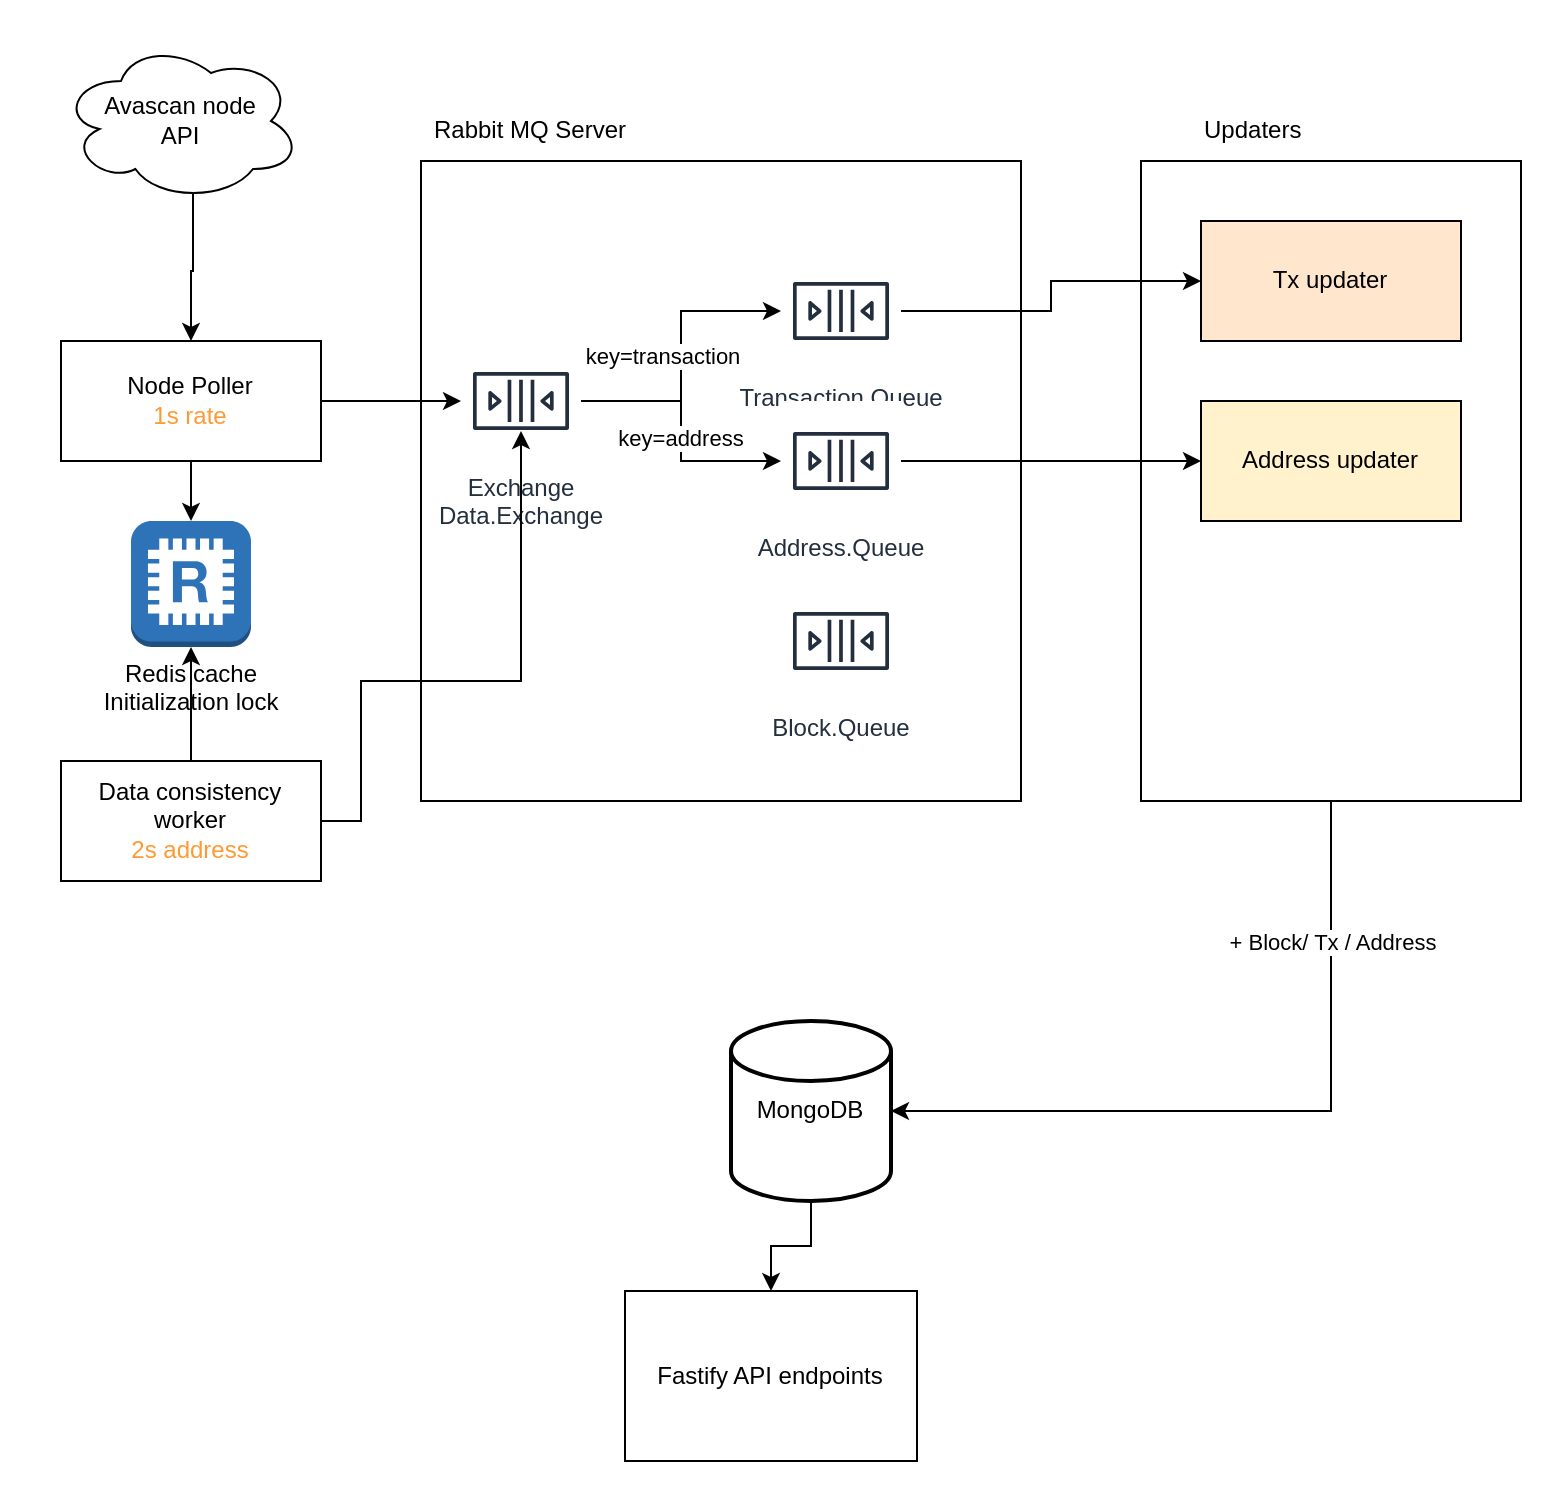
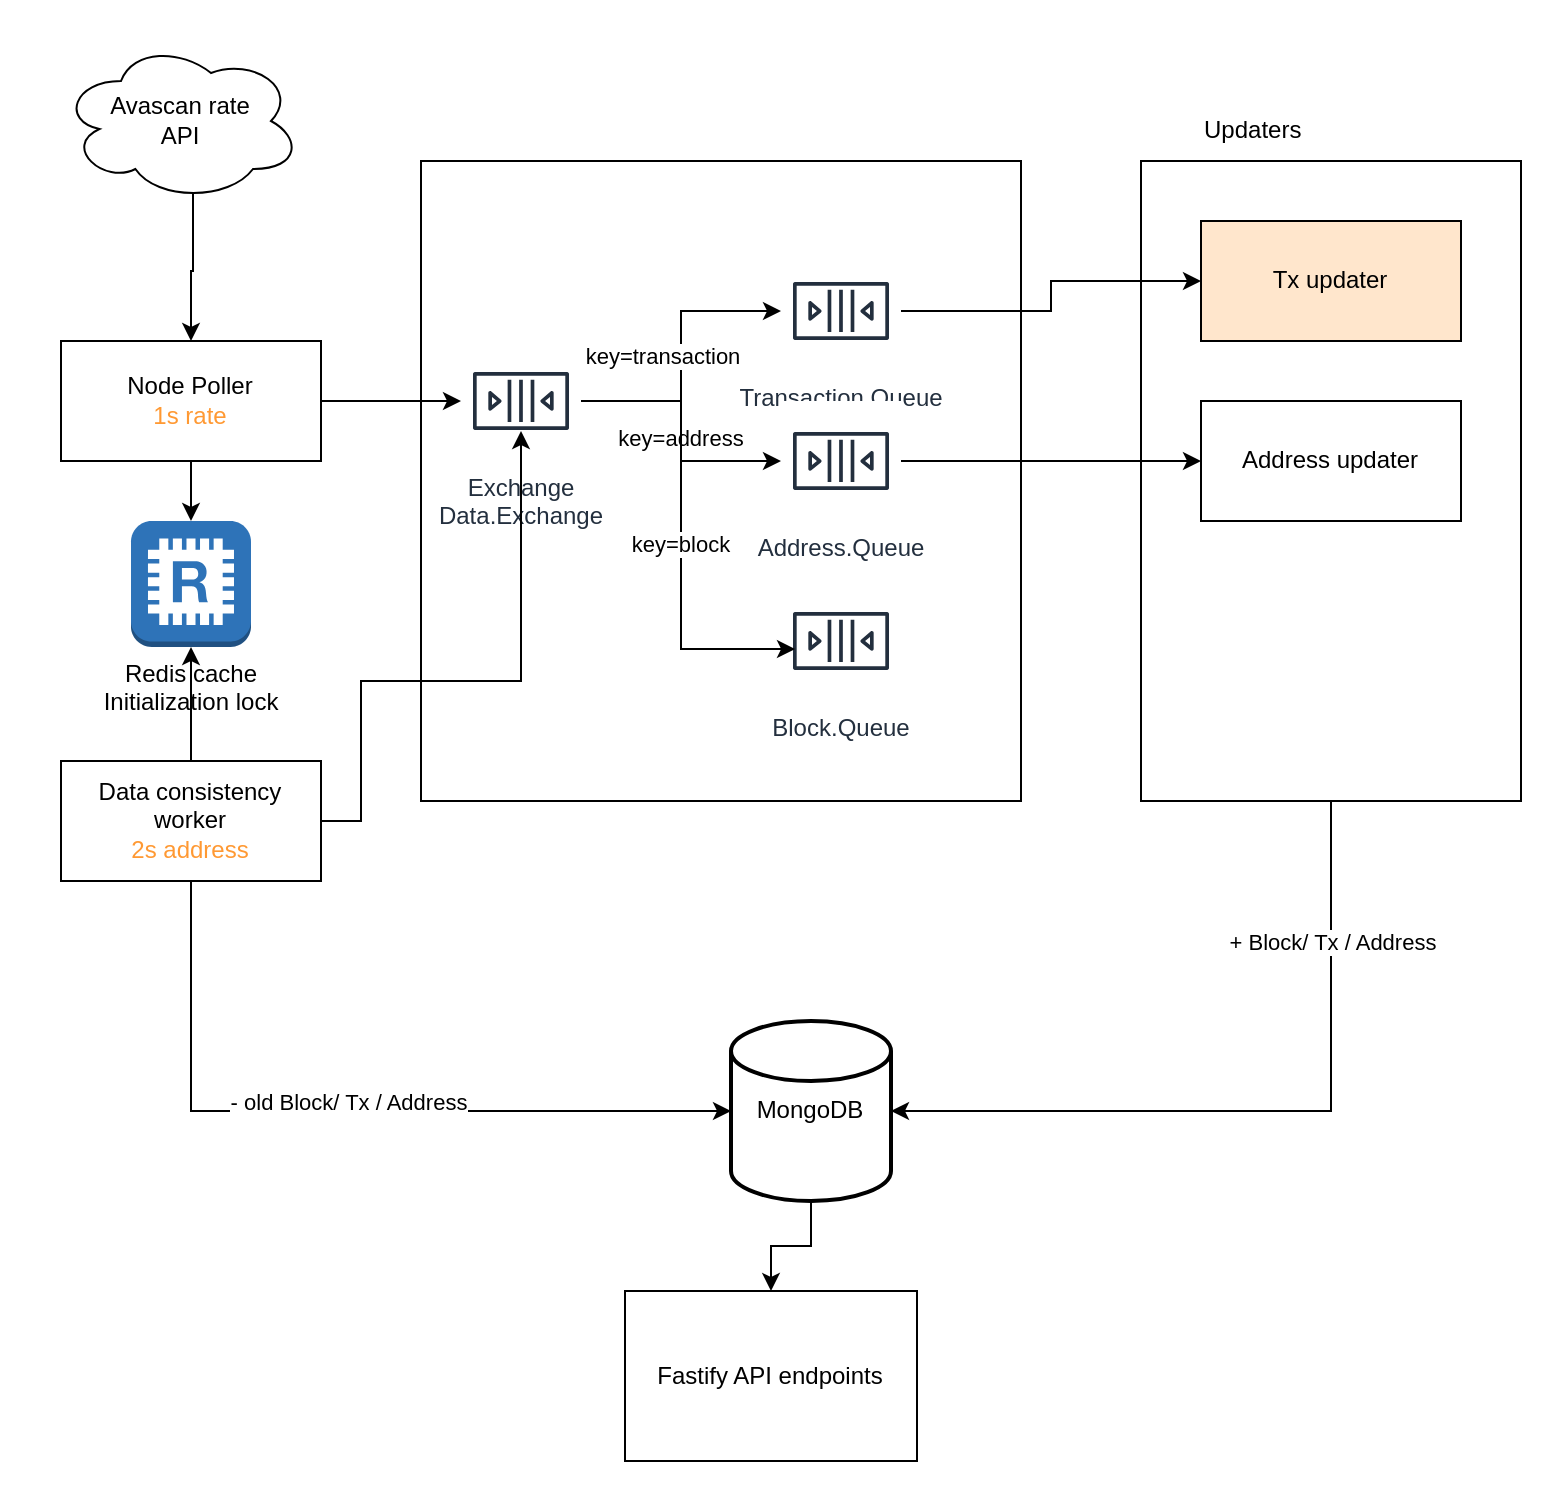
(181, 121) -> (181, 121)
(531, 131) -> none
(1331, 461) -> (1331, 461)
none -> (681, 607)
none -> (533, 1111)
